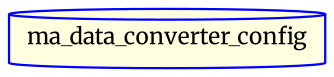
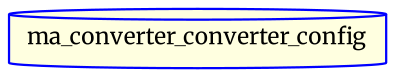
(167, 39) -> (198, 39)
